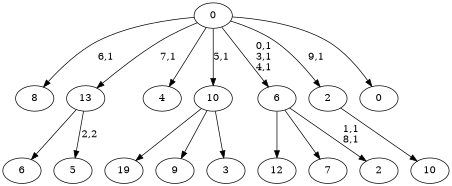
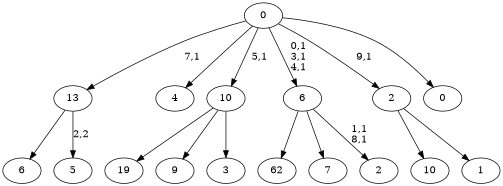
(35, 98) -> none
(277, 171) -> (277, 171)
none -> (481, 171)
